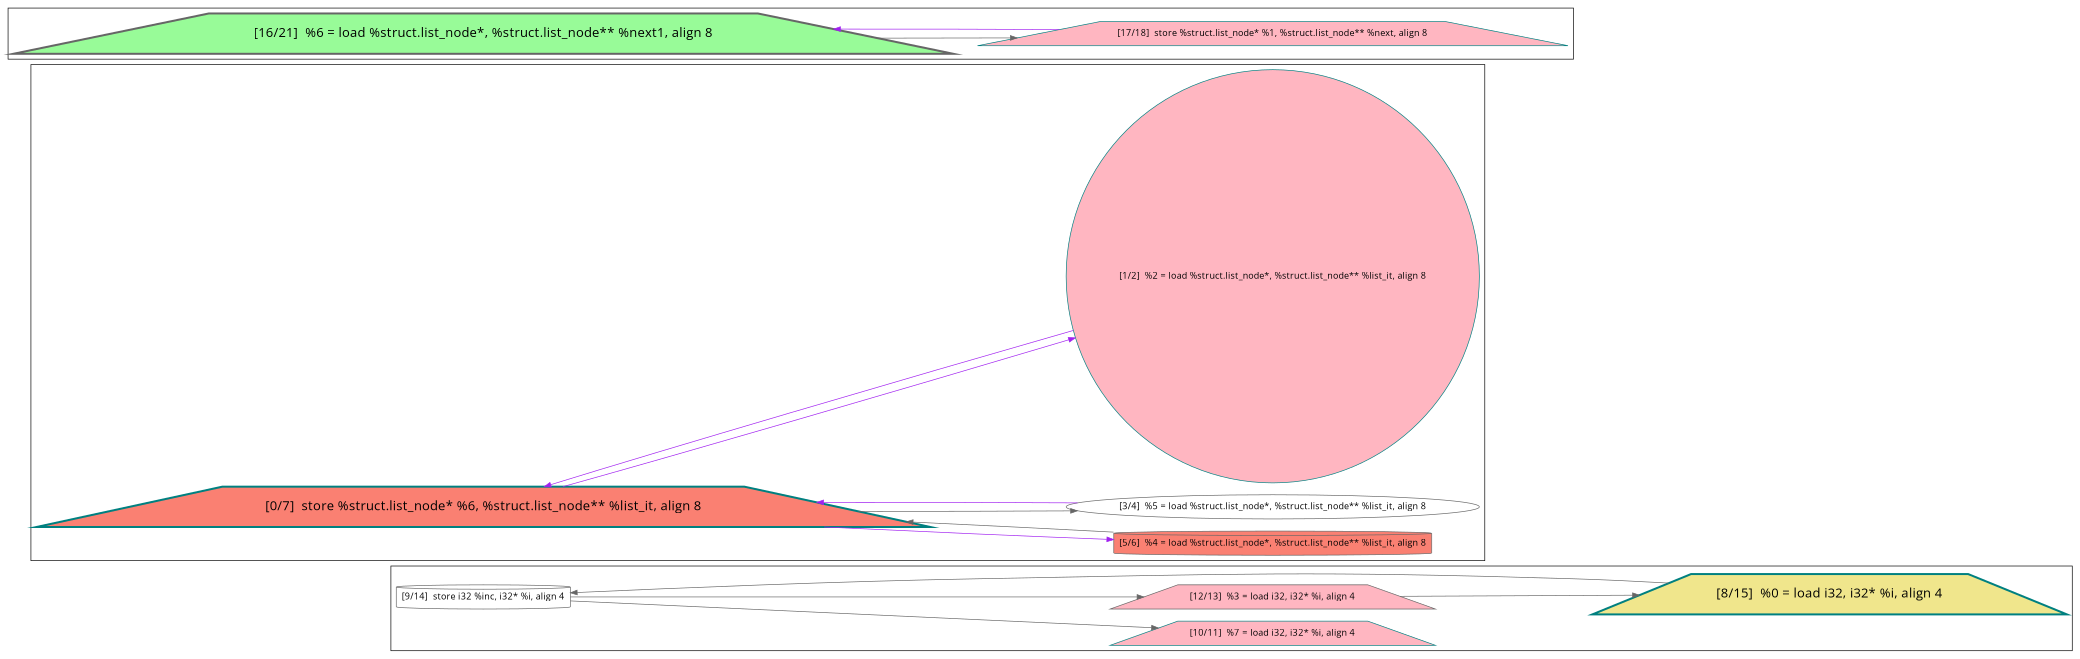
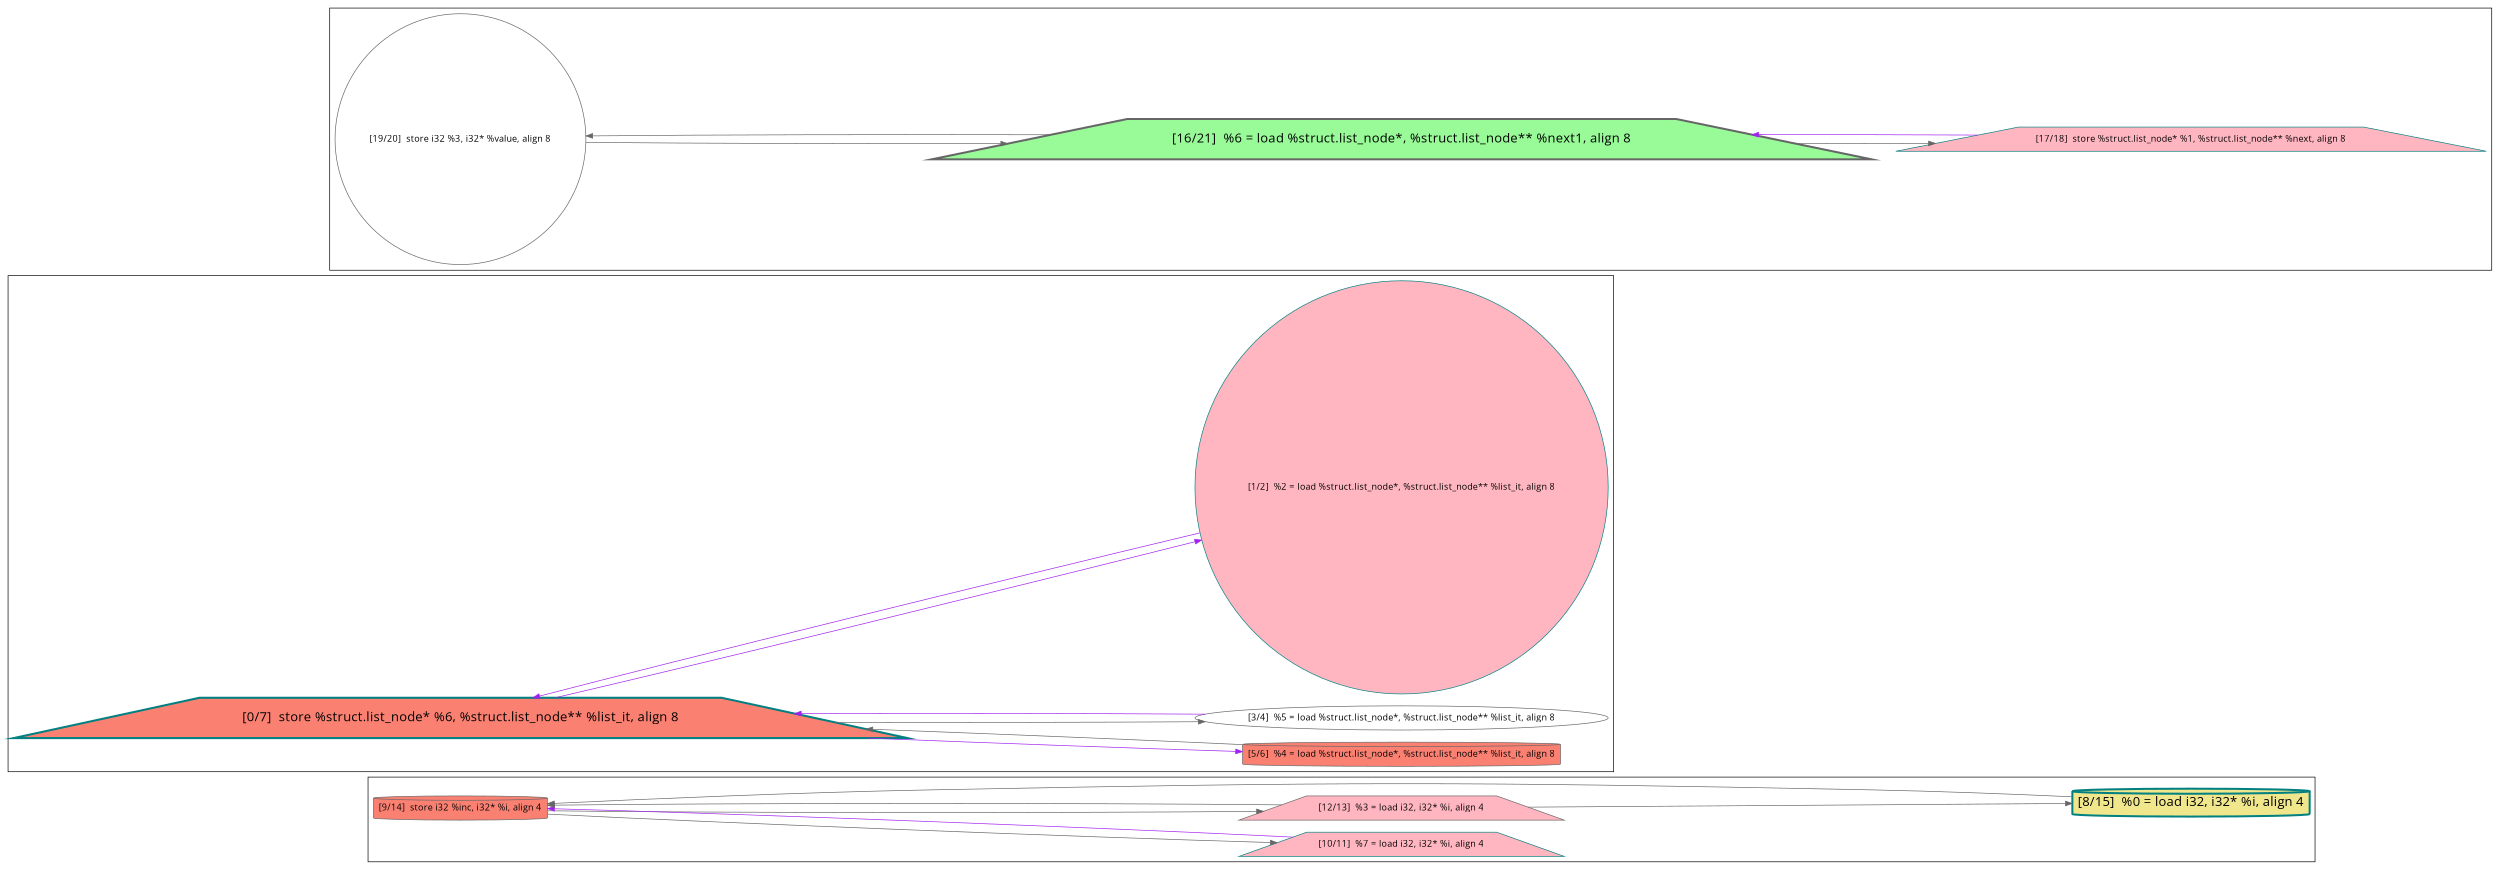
none -> (460, 139)
(1830, 594) -> (2191, 803)
(483, 597) -> (460, 808)
none -> (918, 803)
none -> (924, 821)
